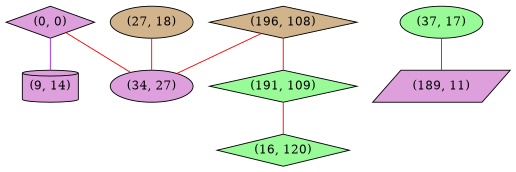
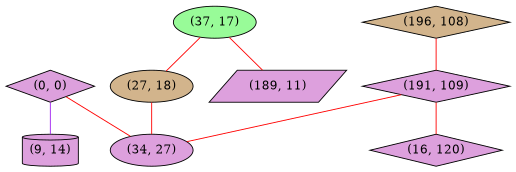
(219, 53) -> (294, 118)
none -> (183, 54)
(283, 86) -> (436, 86)
(283, 150) -> (436, 150)
